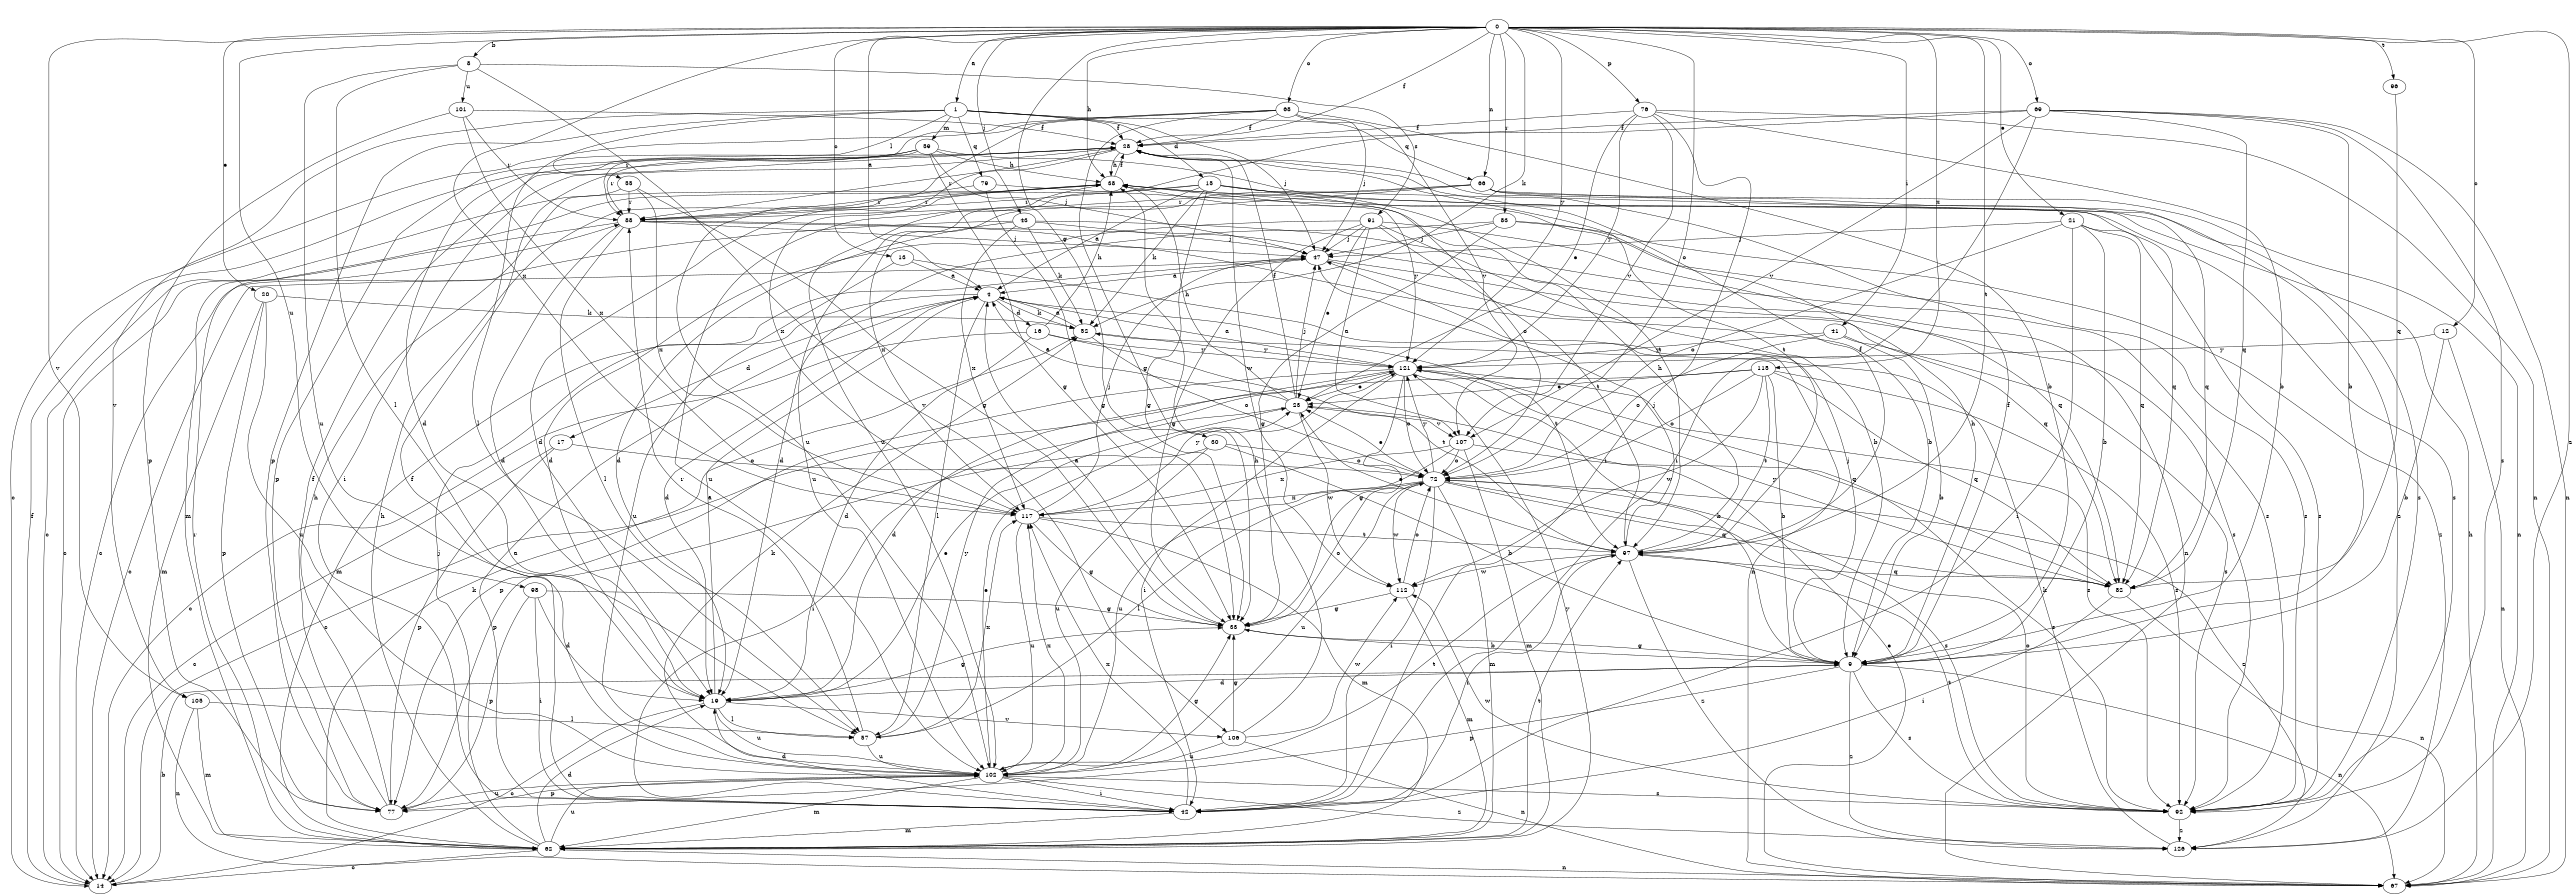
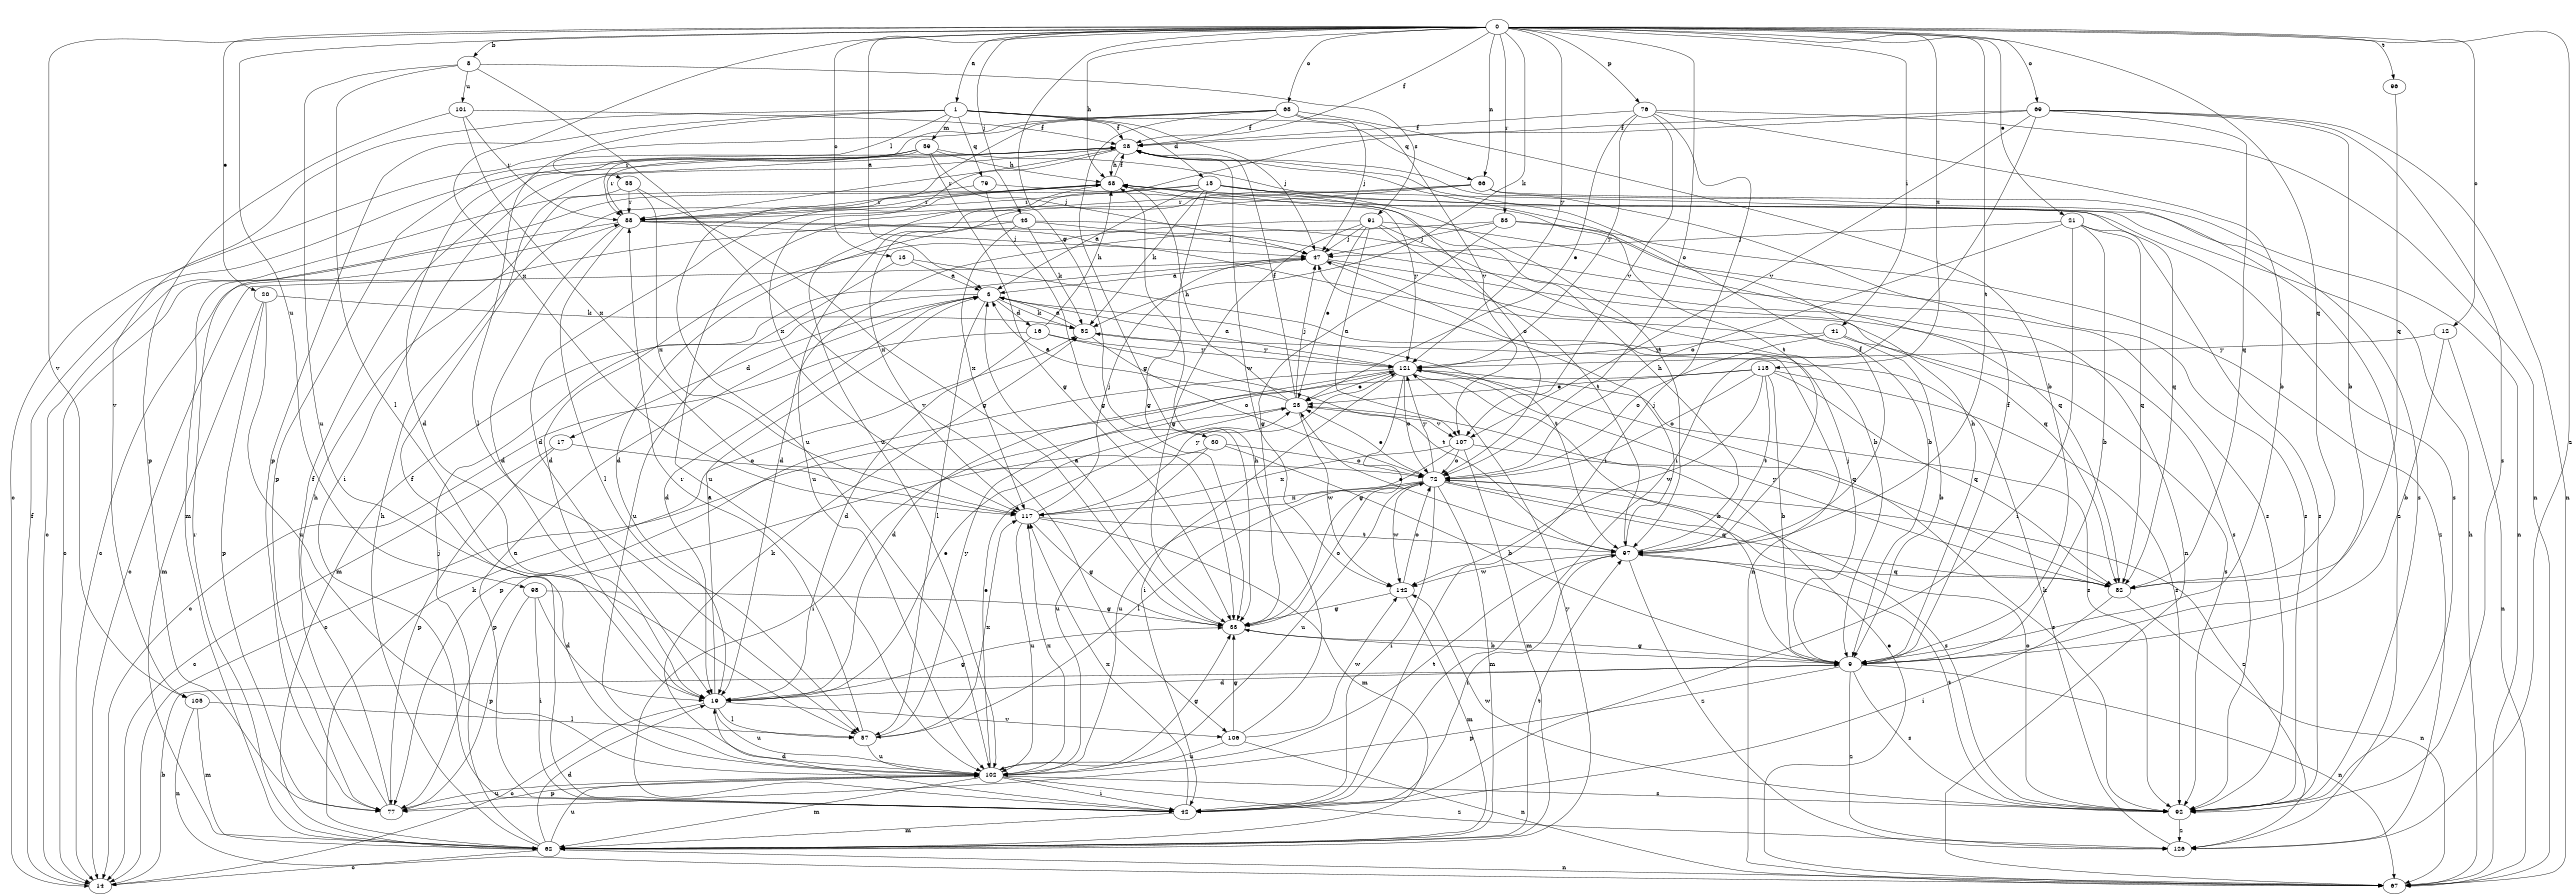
(2138, 216) -> (2190, 98)
(989, 295) -> (989, 295)
(1402, 590) -> (1402, 590)
